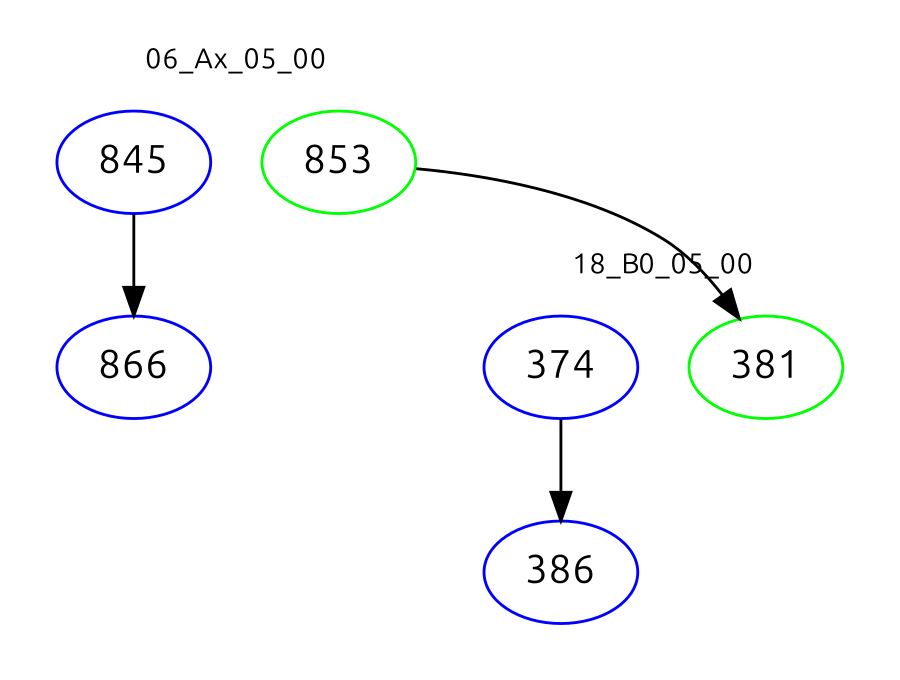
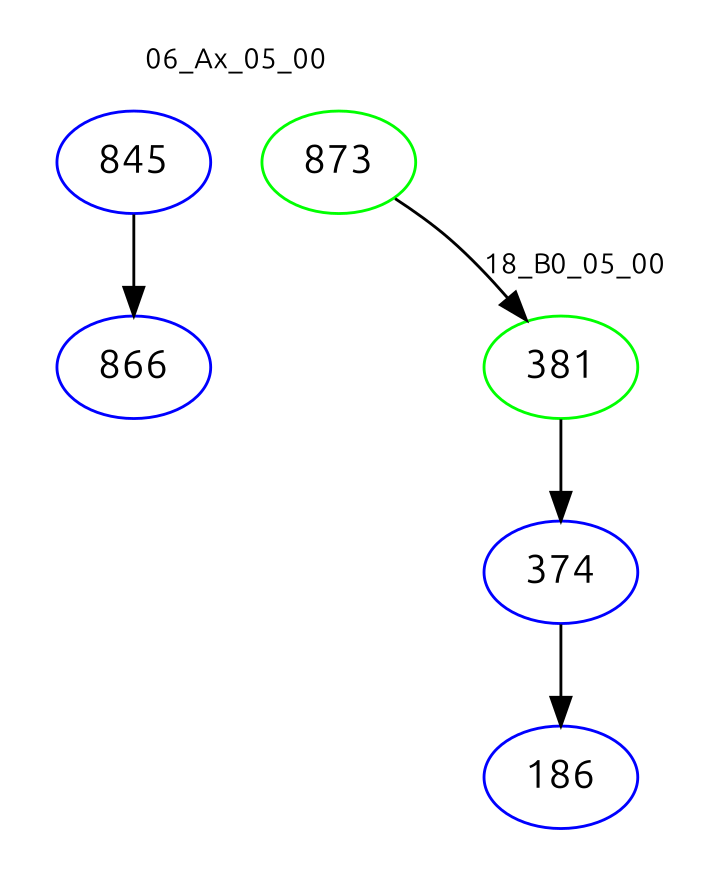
(339, 162) -> (339, 162)
none -> (561, 456)
(561, 572) -> (561, 777)
